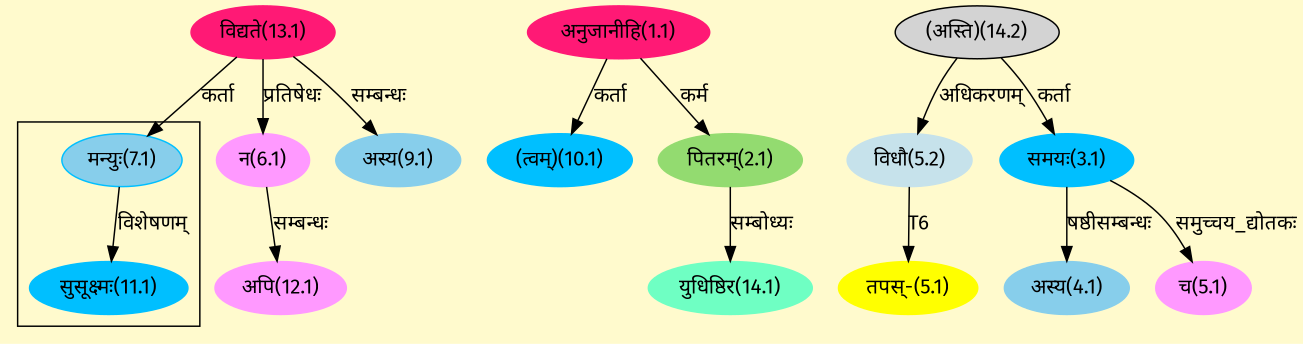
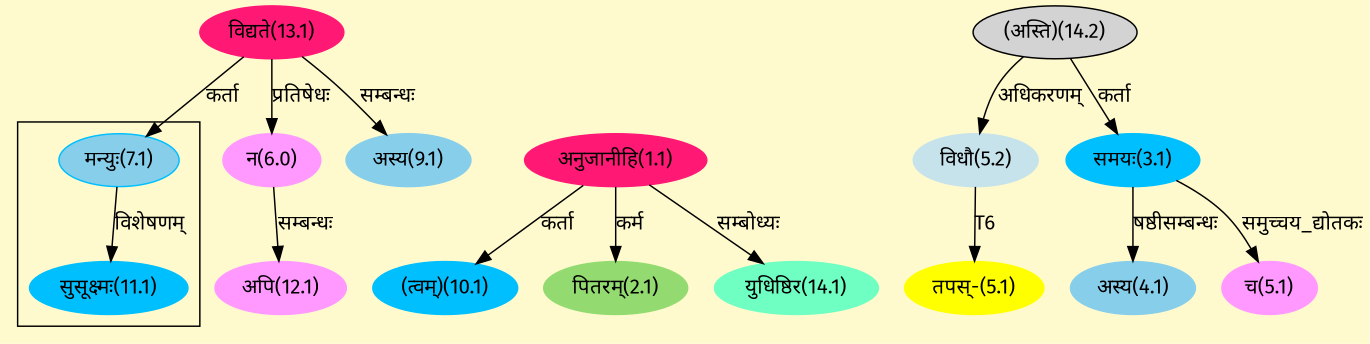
(263, 160) -> (272, 160)
(730, 217) -> (700, 220)
